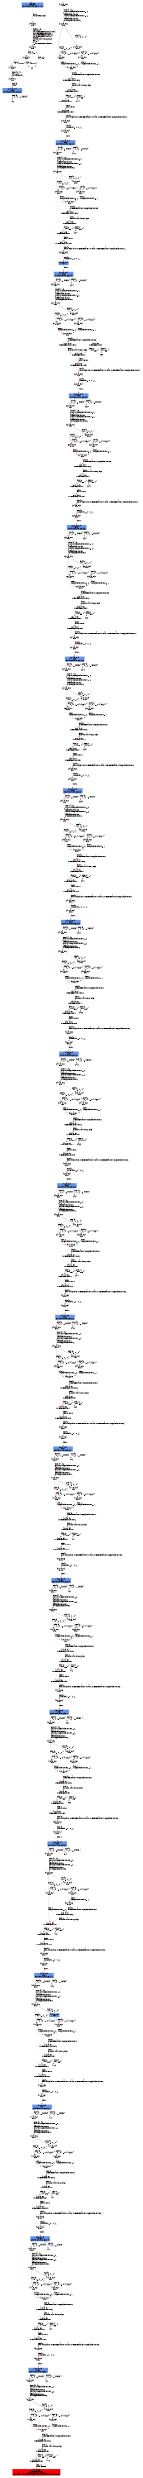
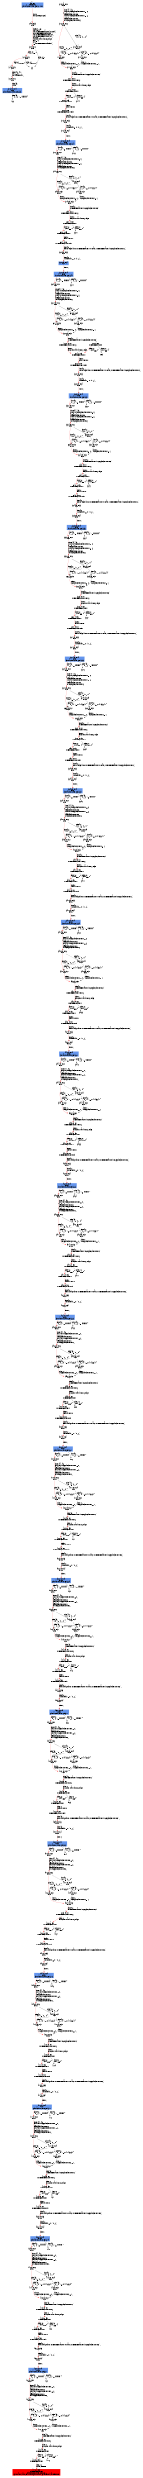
(48, 1908) -> (55, 1902)
(54, 2015) -> (54, 2015)
